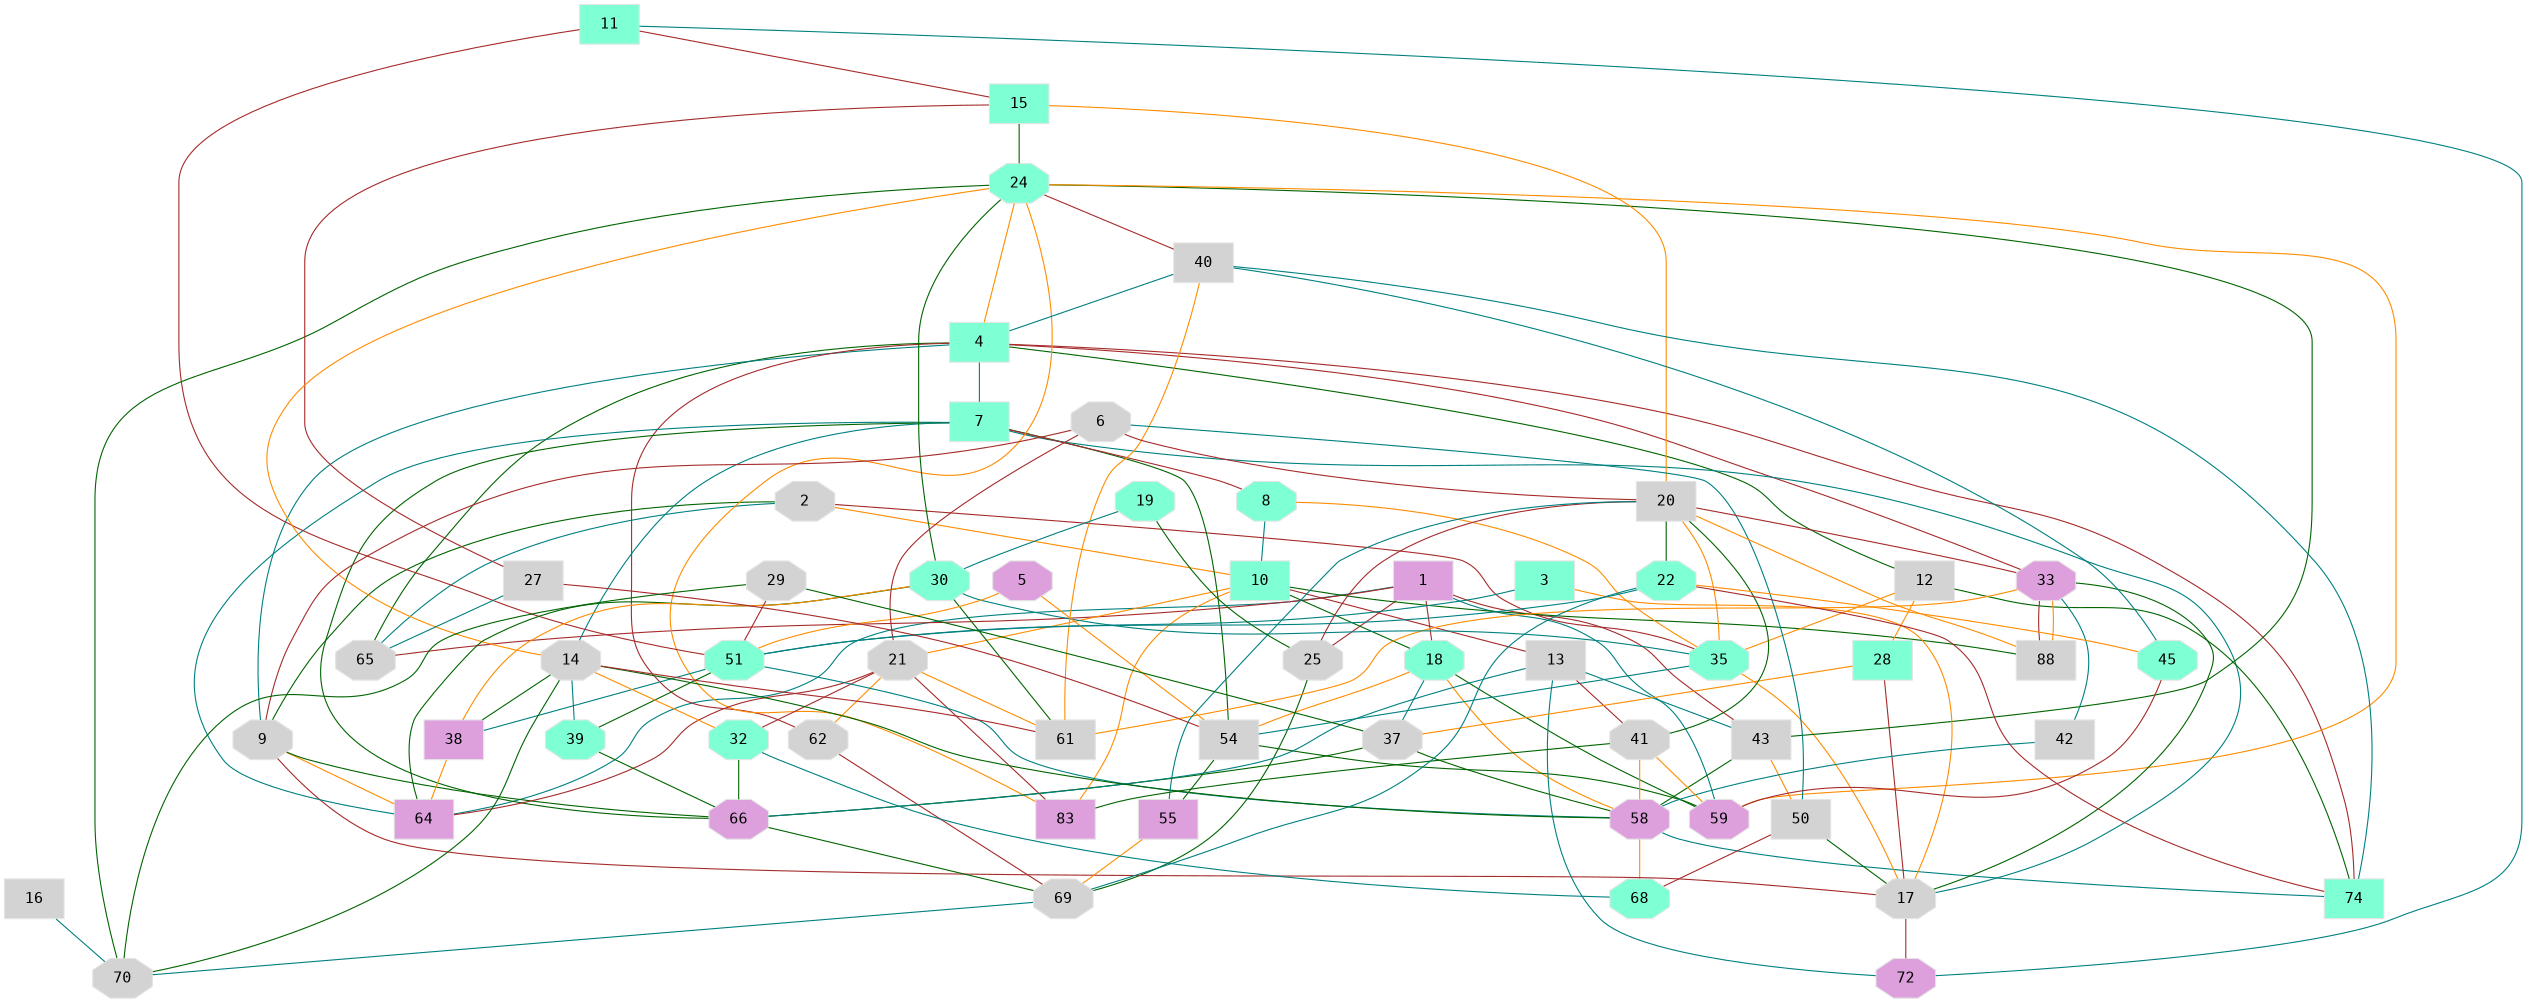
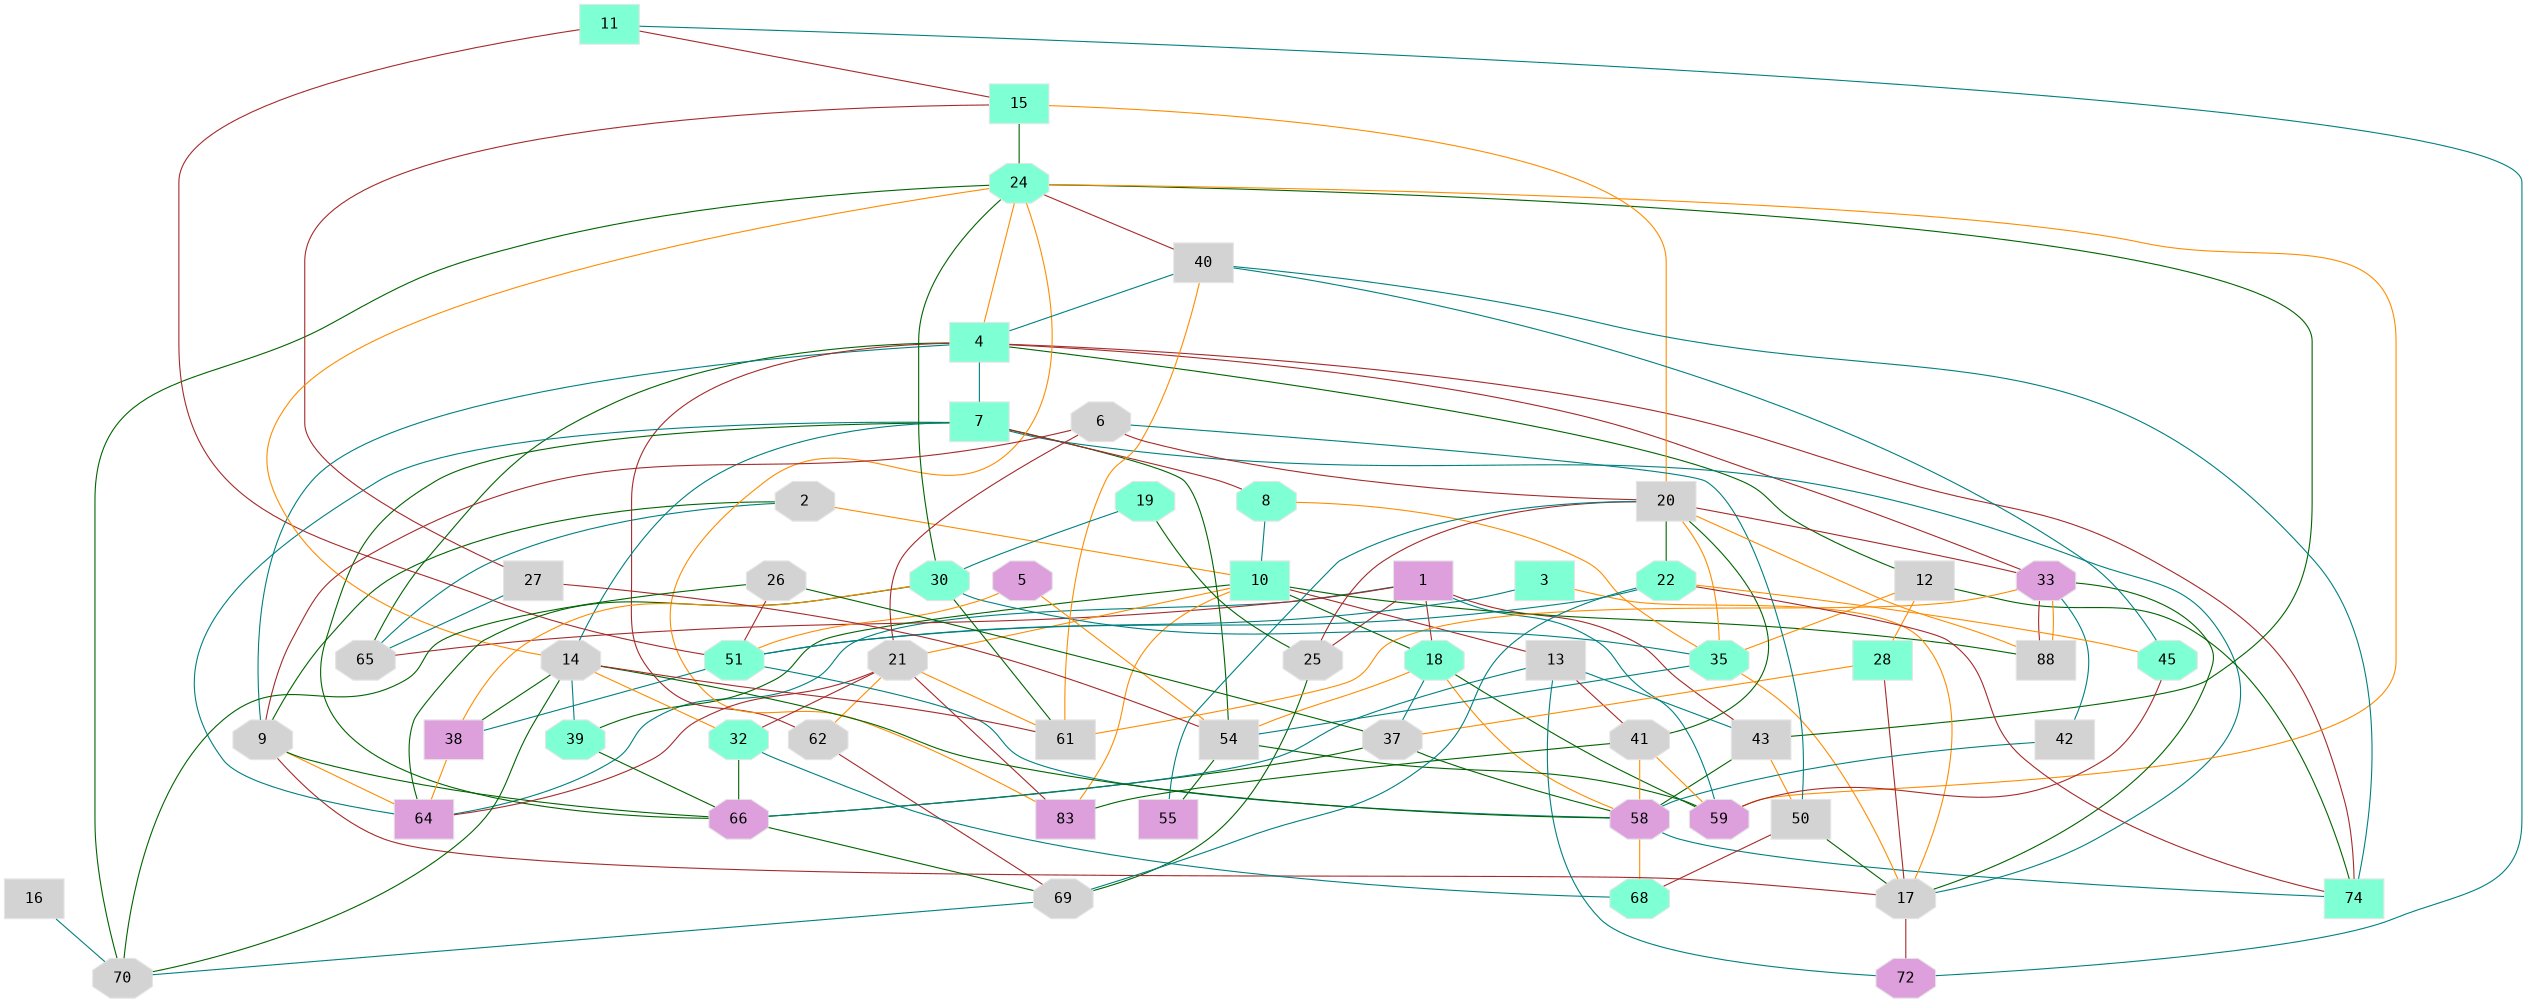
(1277, 539) -> none
(776, 581) -> (776, 581)
(663, 696) -> (855, 632)
(1111, 863) -> none
